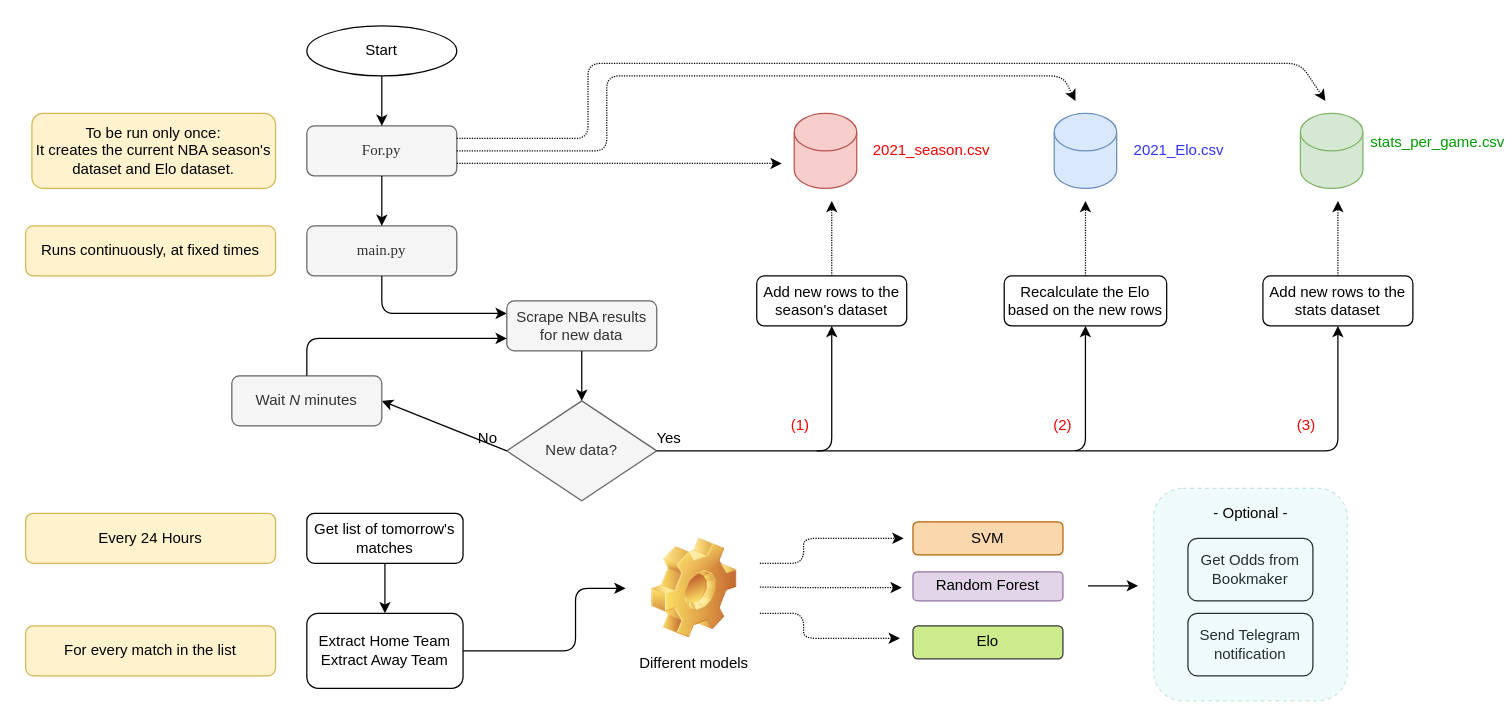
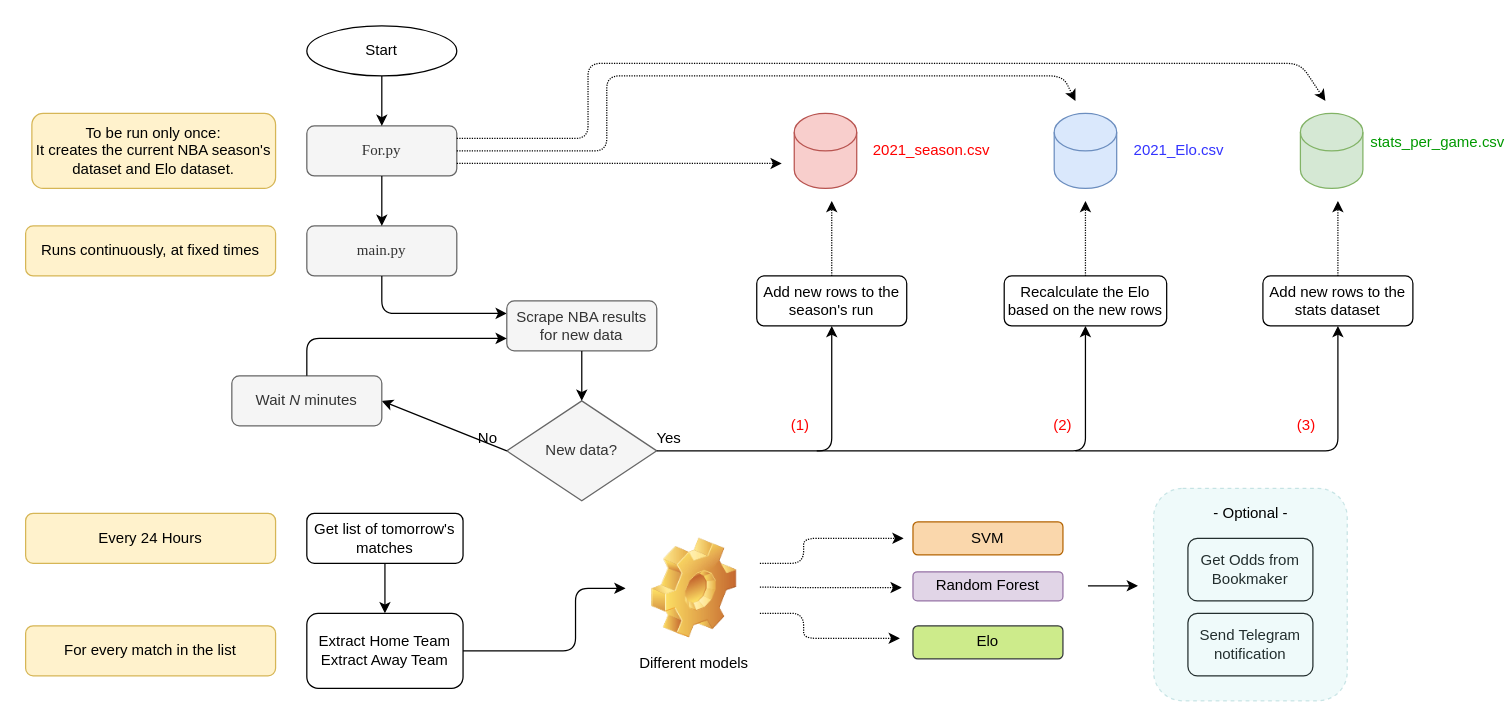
(832, 301) -> (832, 301)
